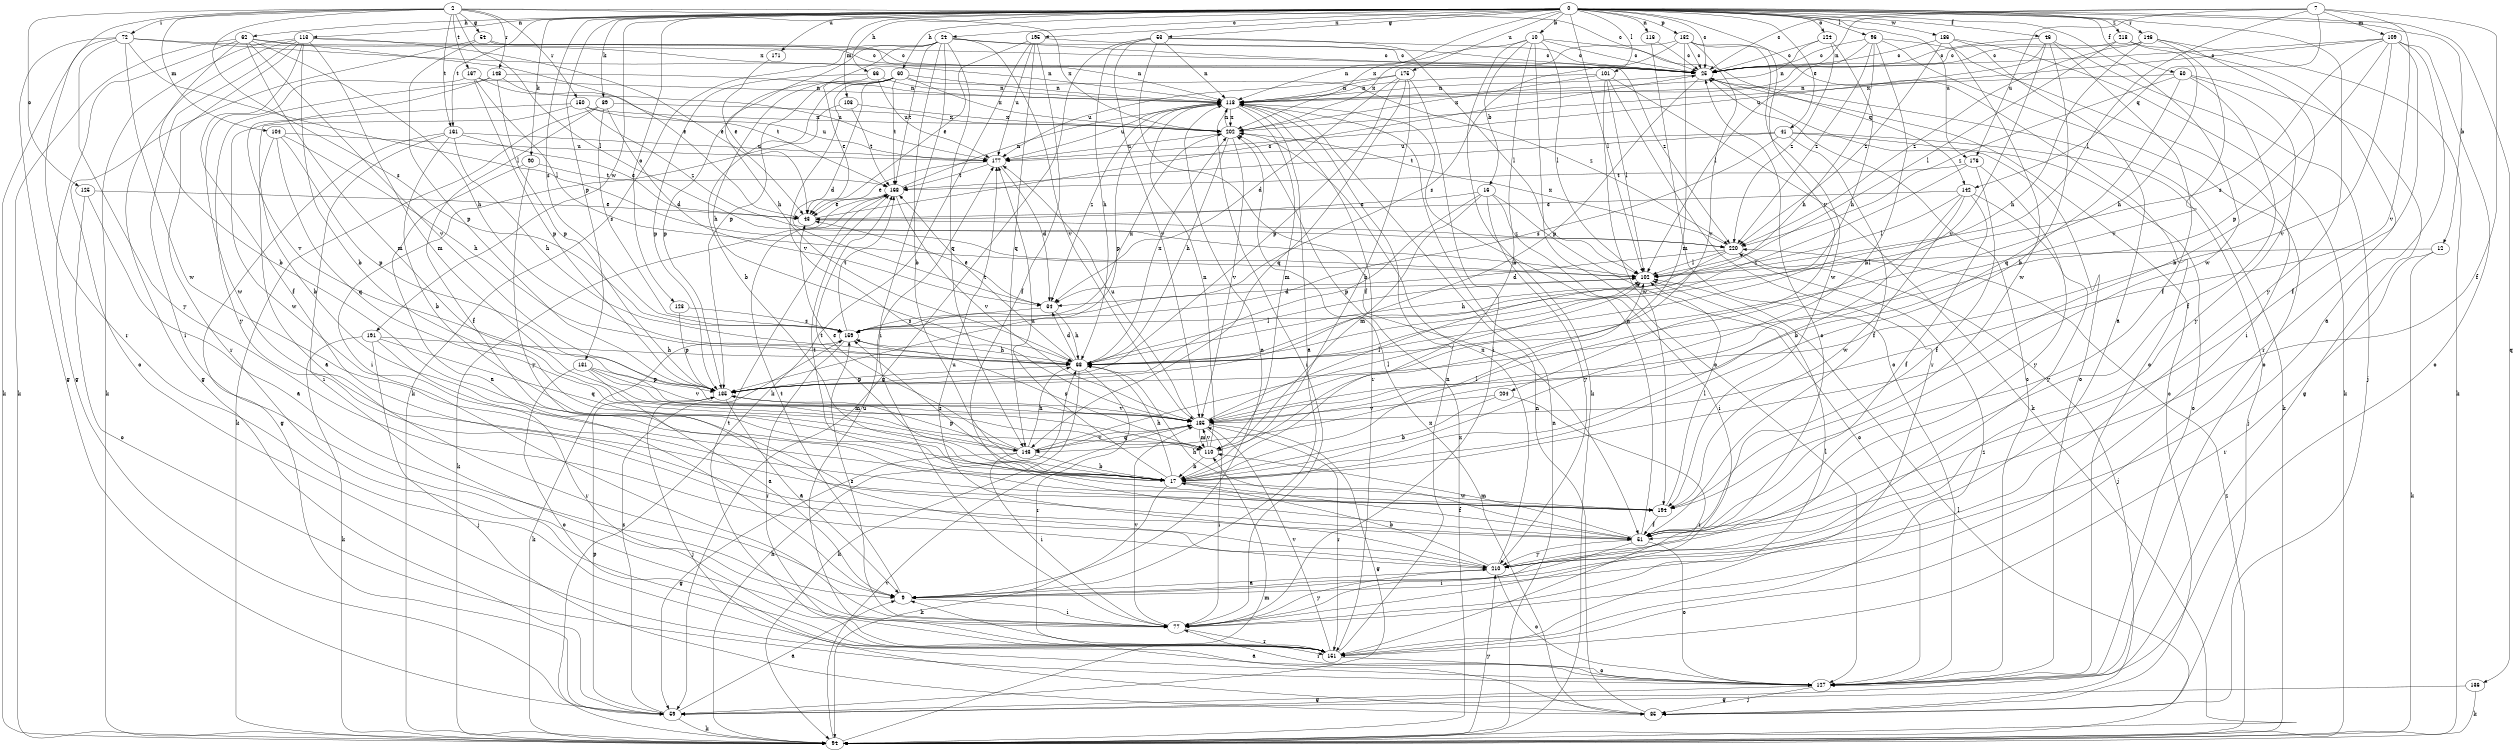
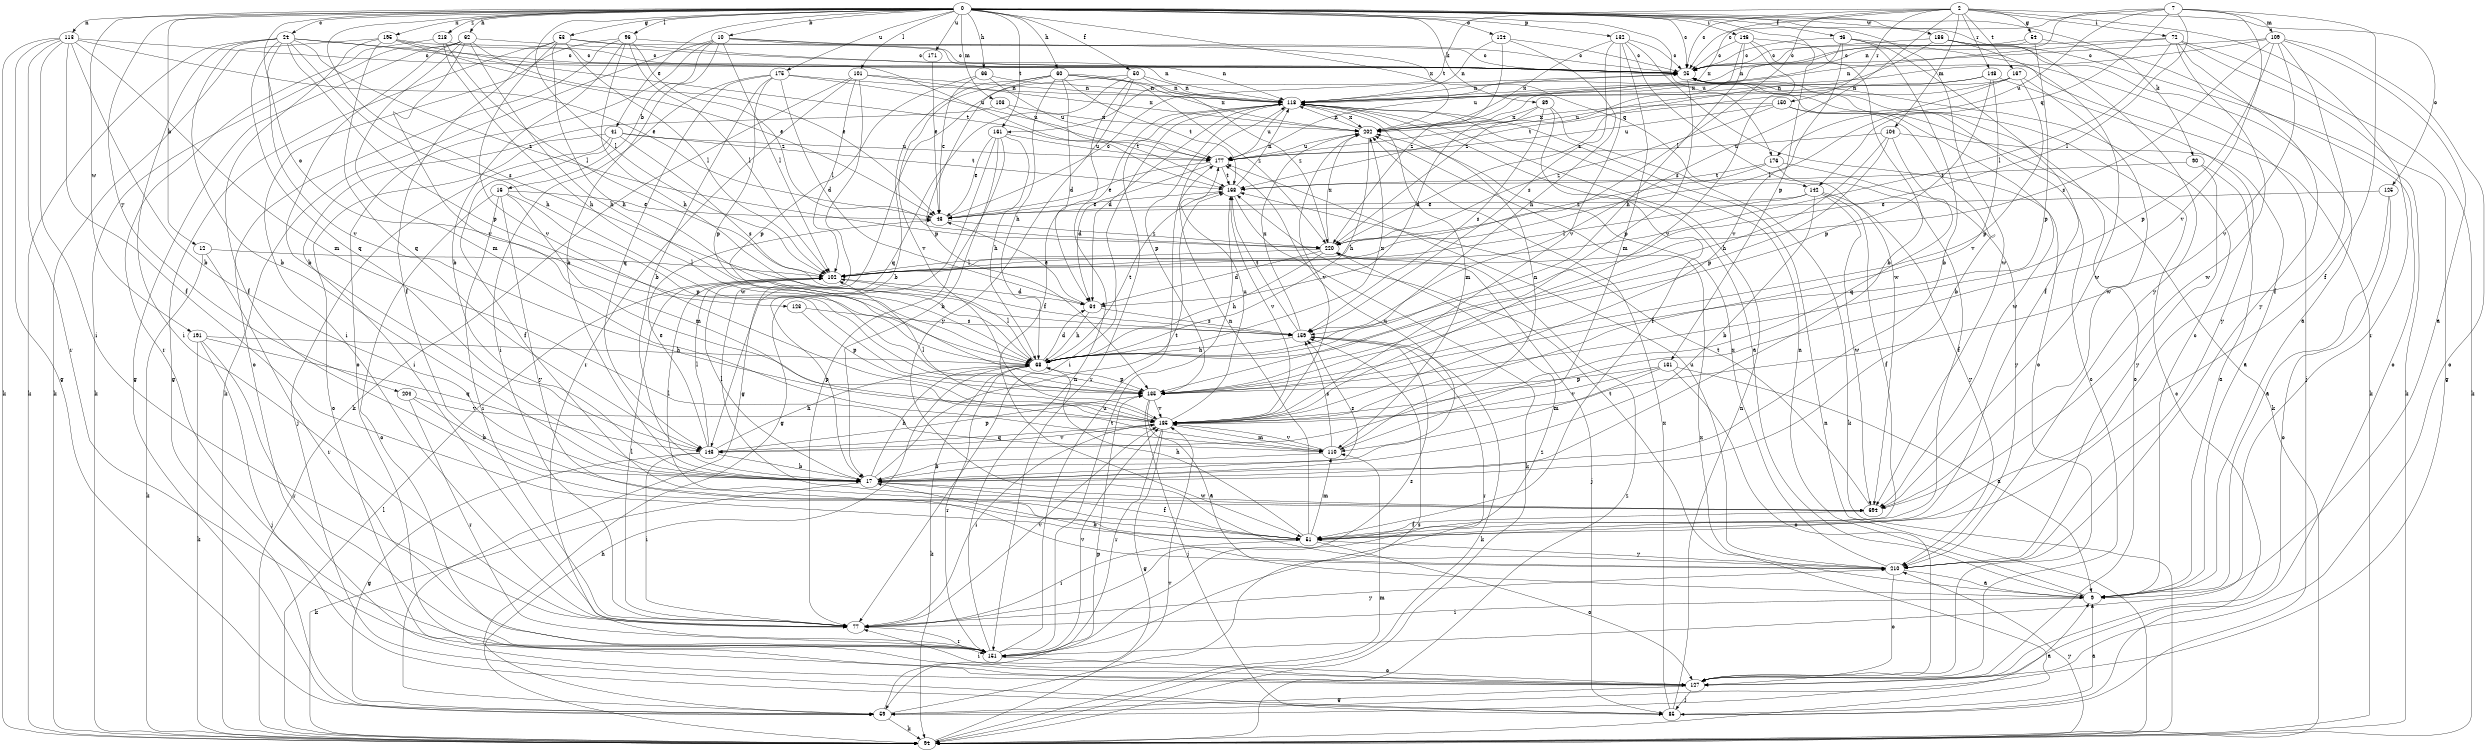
(1651, 38) -> none
(762, 56) -> (1846, 56)
(1092, 205) -> (1110, 205)
(1540, 307) -> (1564, 205)
(324, 380) -> (827, 380)
(1662, 511) -> (1873, 511)
(2475, 686) -> none
